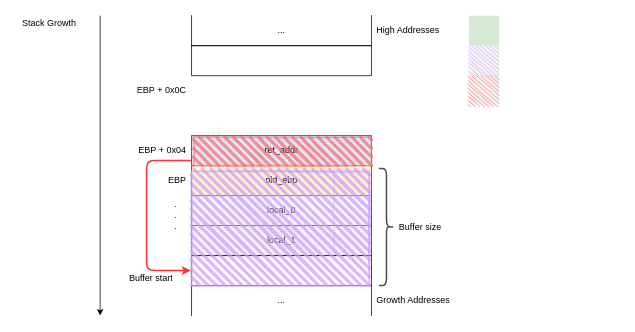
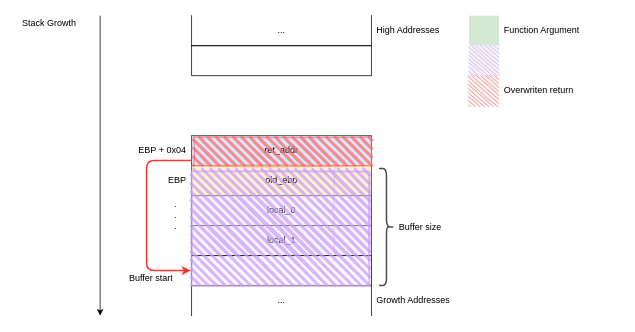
none -> (559, 30)
(147, 90) -> none
none -> (559, 90)
